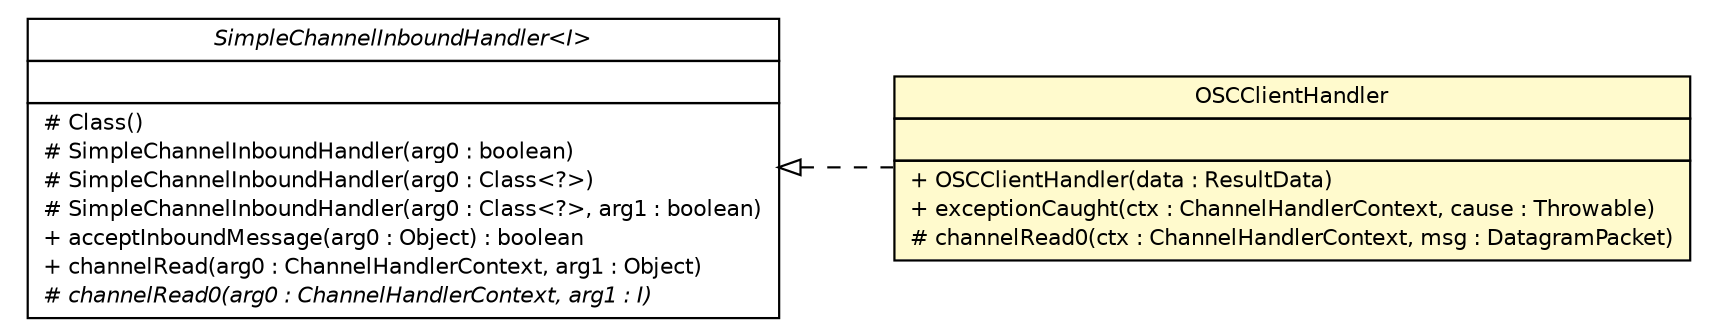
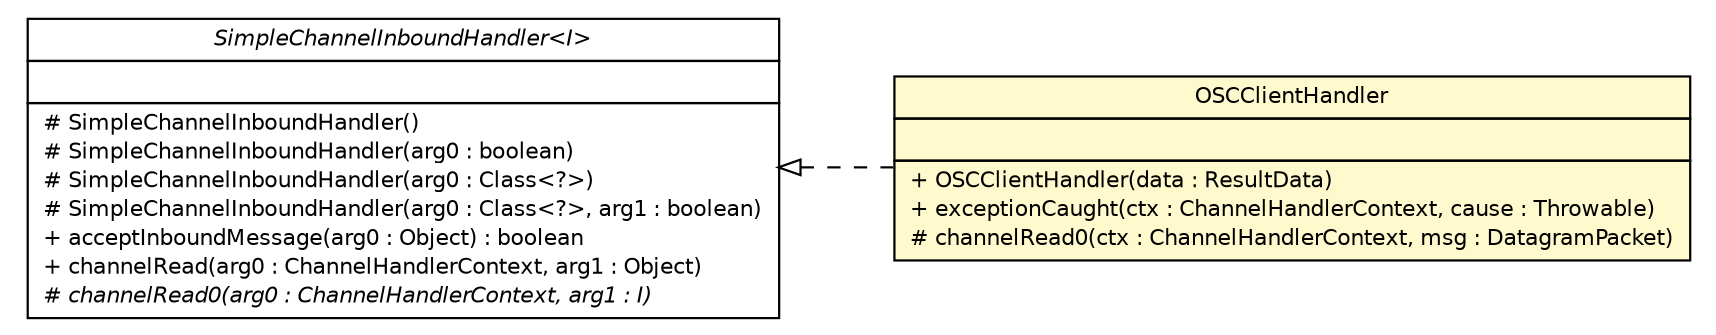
(94, 123) -> (232, 123)
